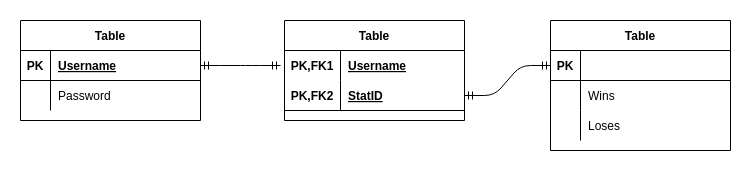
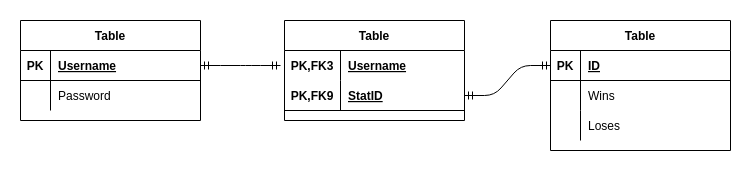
(312, 66) -> (312, 66)
none -> (656, 66)
(312, 96) -> (312, 96)
